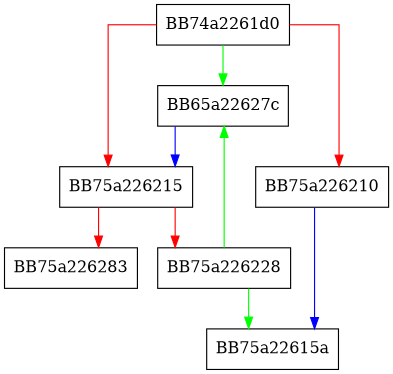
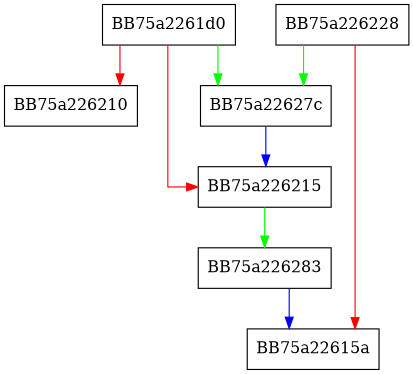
(223, 25) -> (169, 25)
(223, 106) -> (266, 106)
(99, 222) -> (265, 222)
(175, 222) -> none
(315, 263) -> (289, 303)
(249, 303) -> (355, 181)
